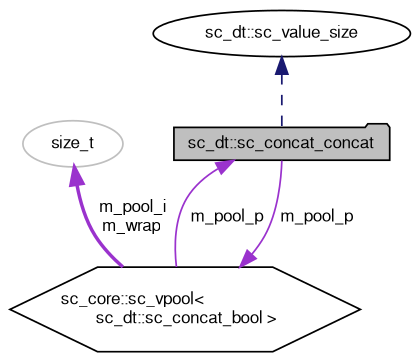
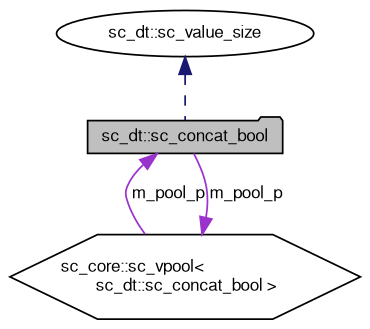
(73, 144) -> none
(282, 144) -> (185, 137)
